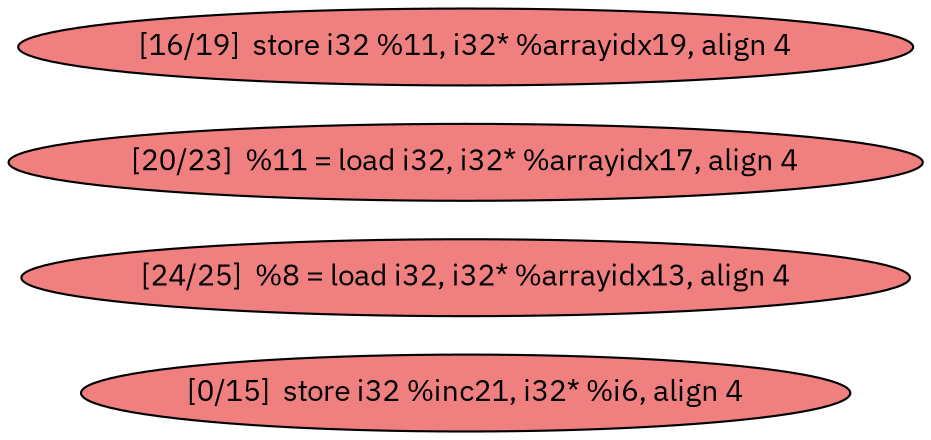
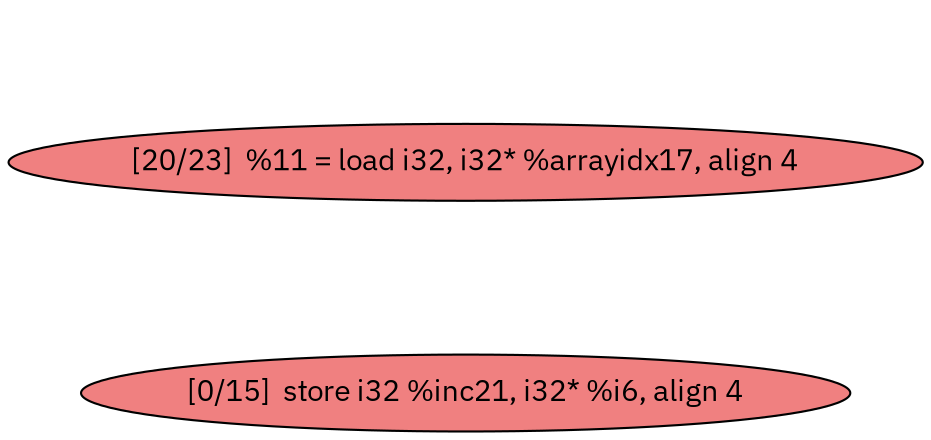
(466, 47) -> none
(466, 278) -> none
